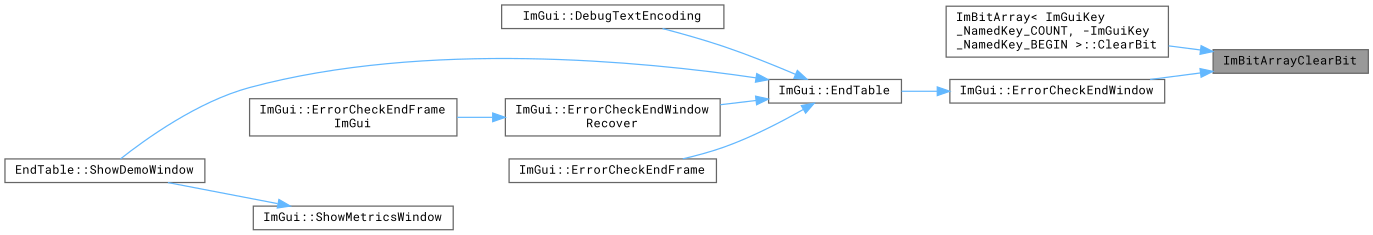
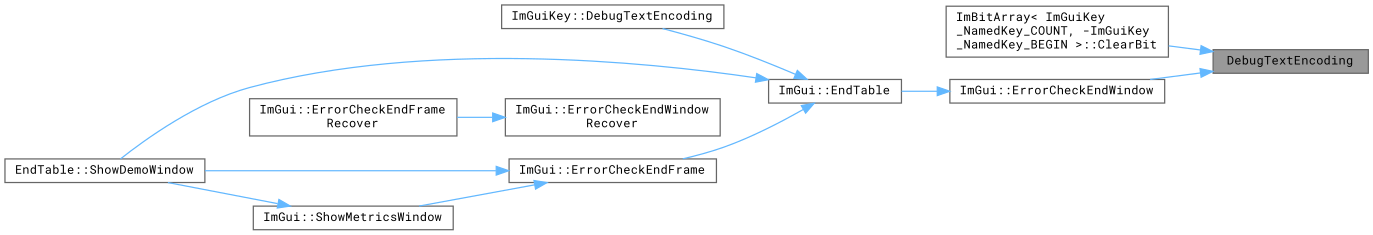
(613, 17) -> (613, 17)
(1291, 61) -> (1291, 61)
(738, 103) -> none
(353, 117) -> (353, 117)
none -> (350, 171)
none -> (477, 195)
